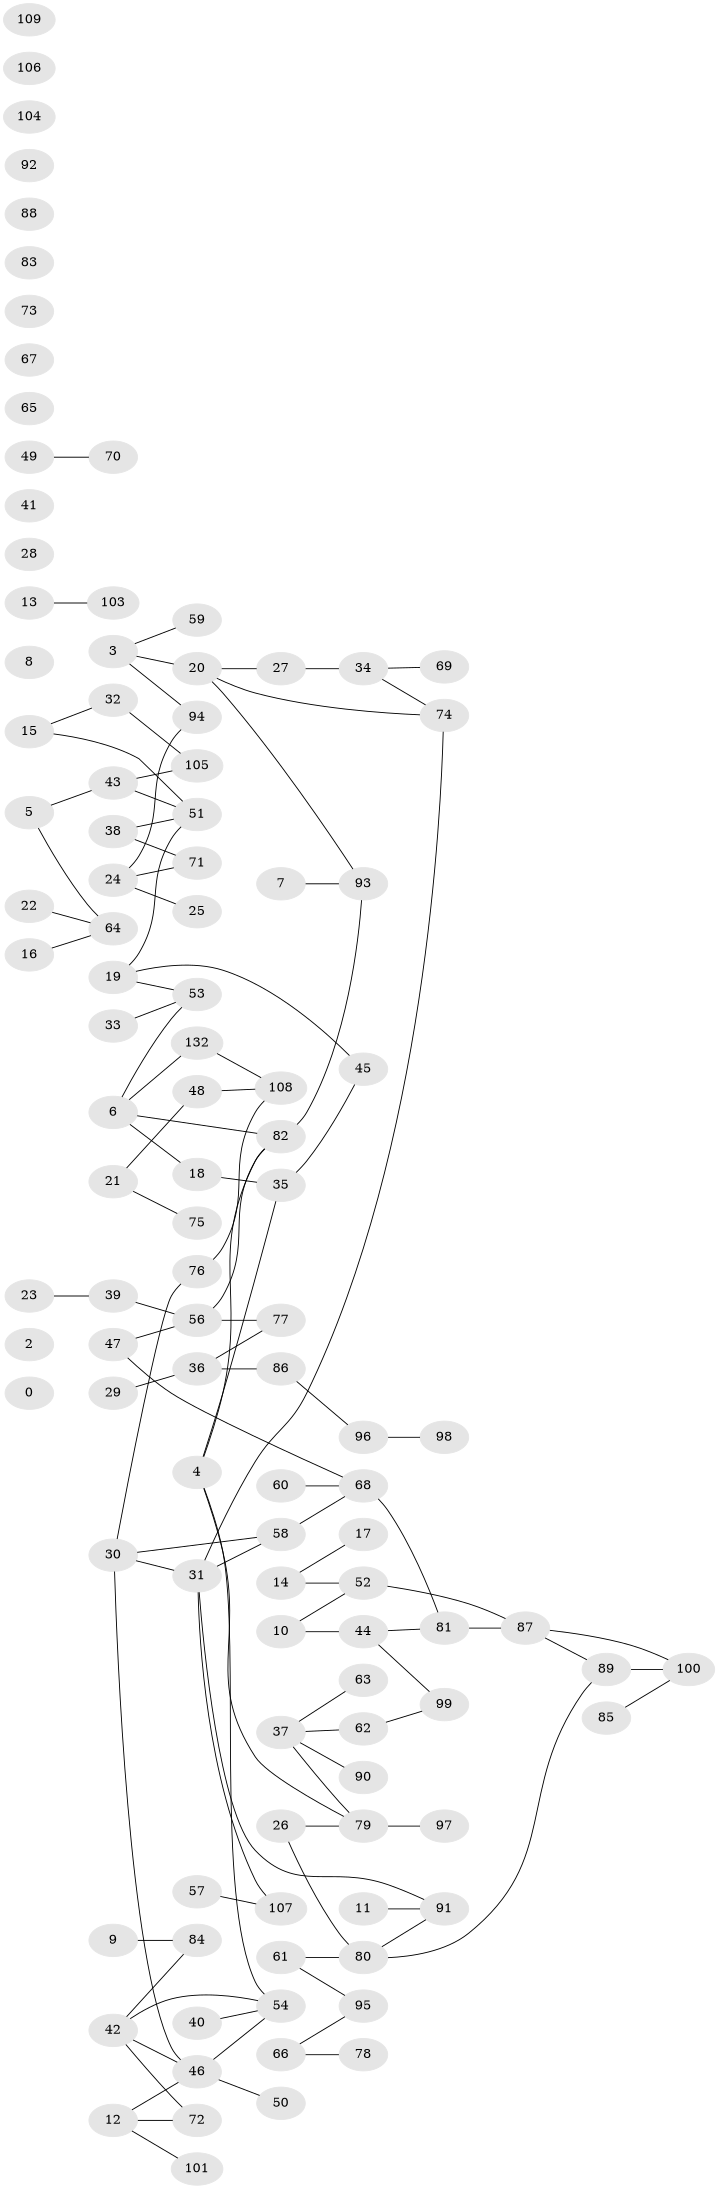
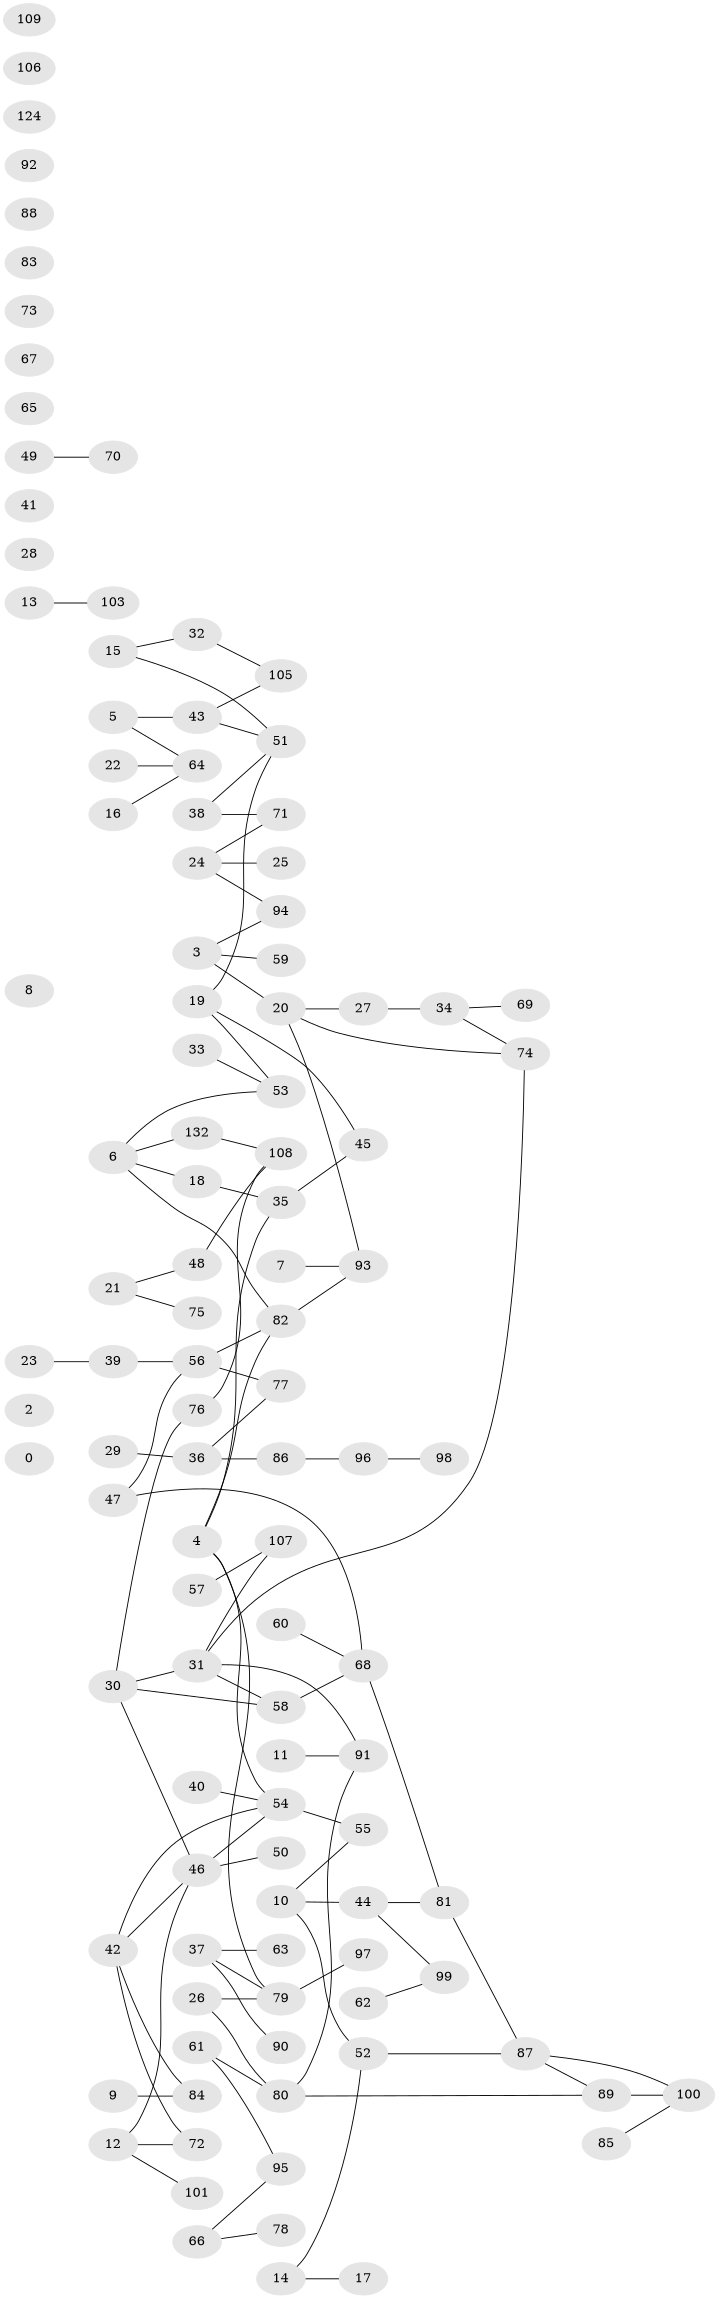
(29, 117) -> (29, 117)
(322, 1731) -> none
none -> (363, 1830)
